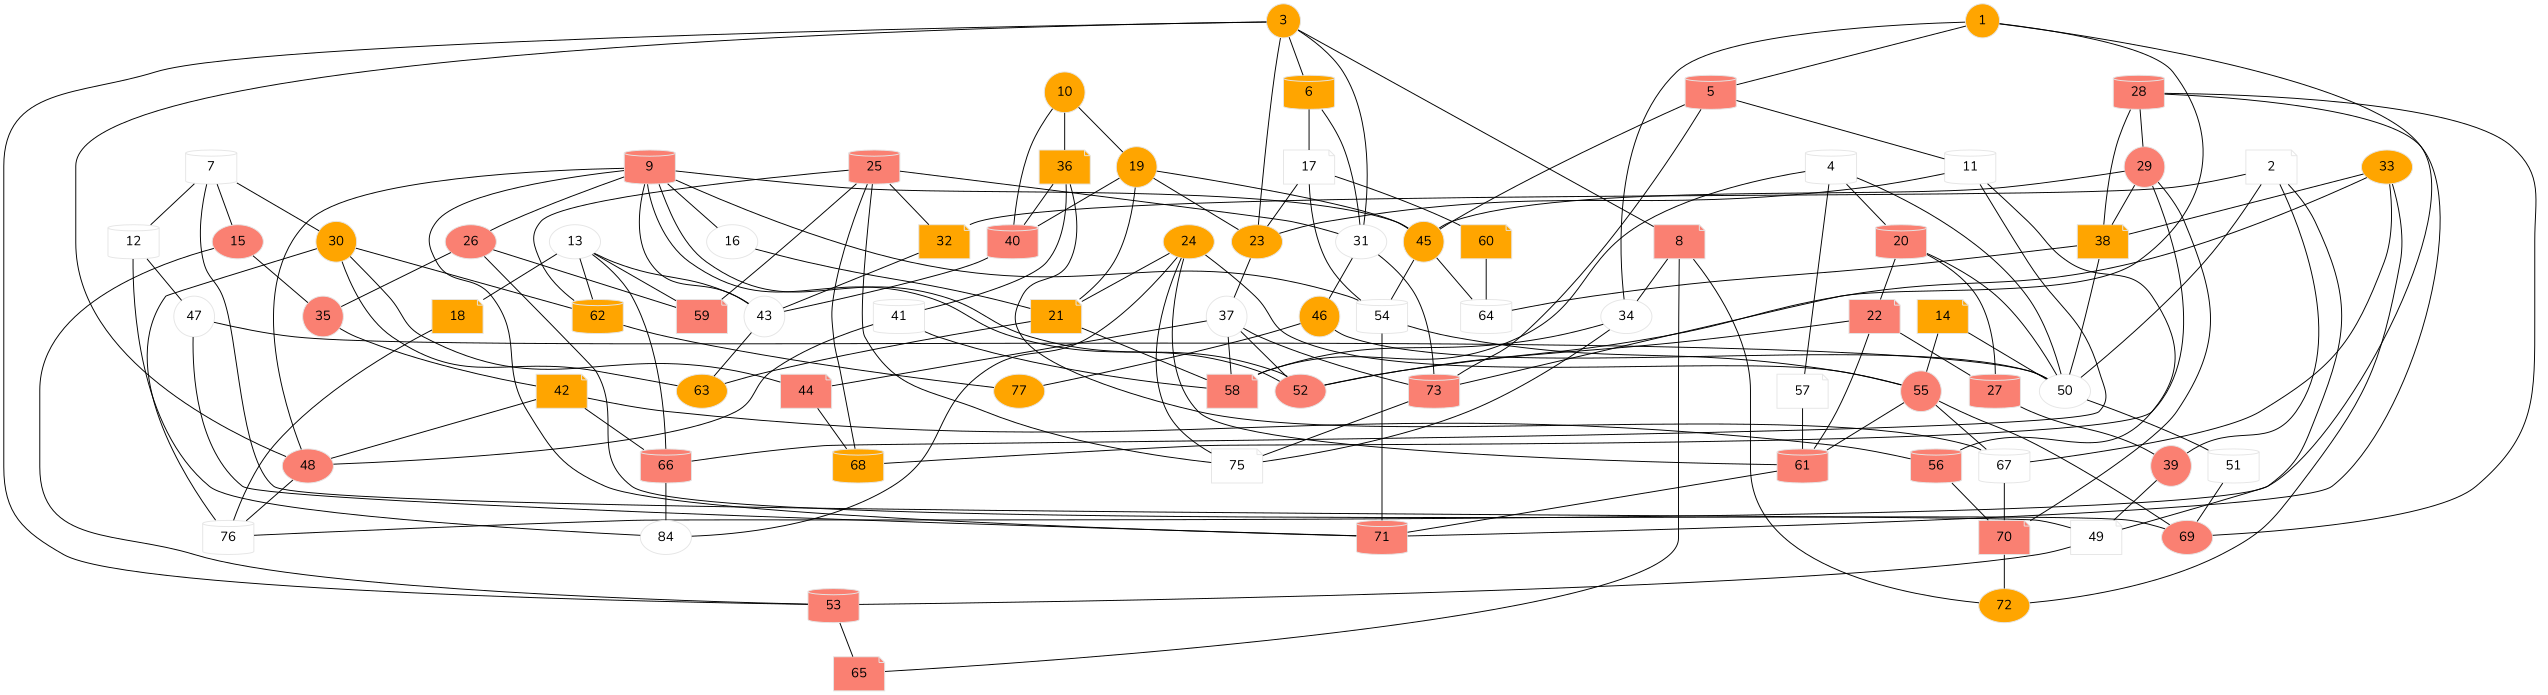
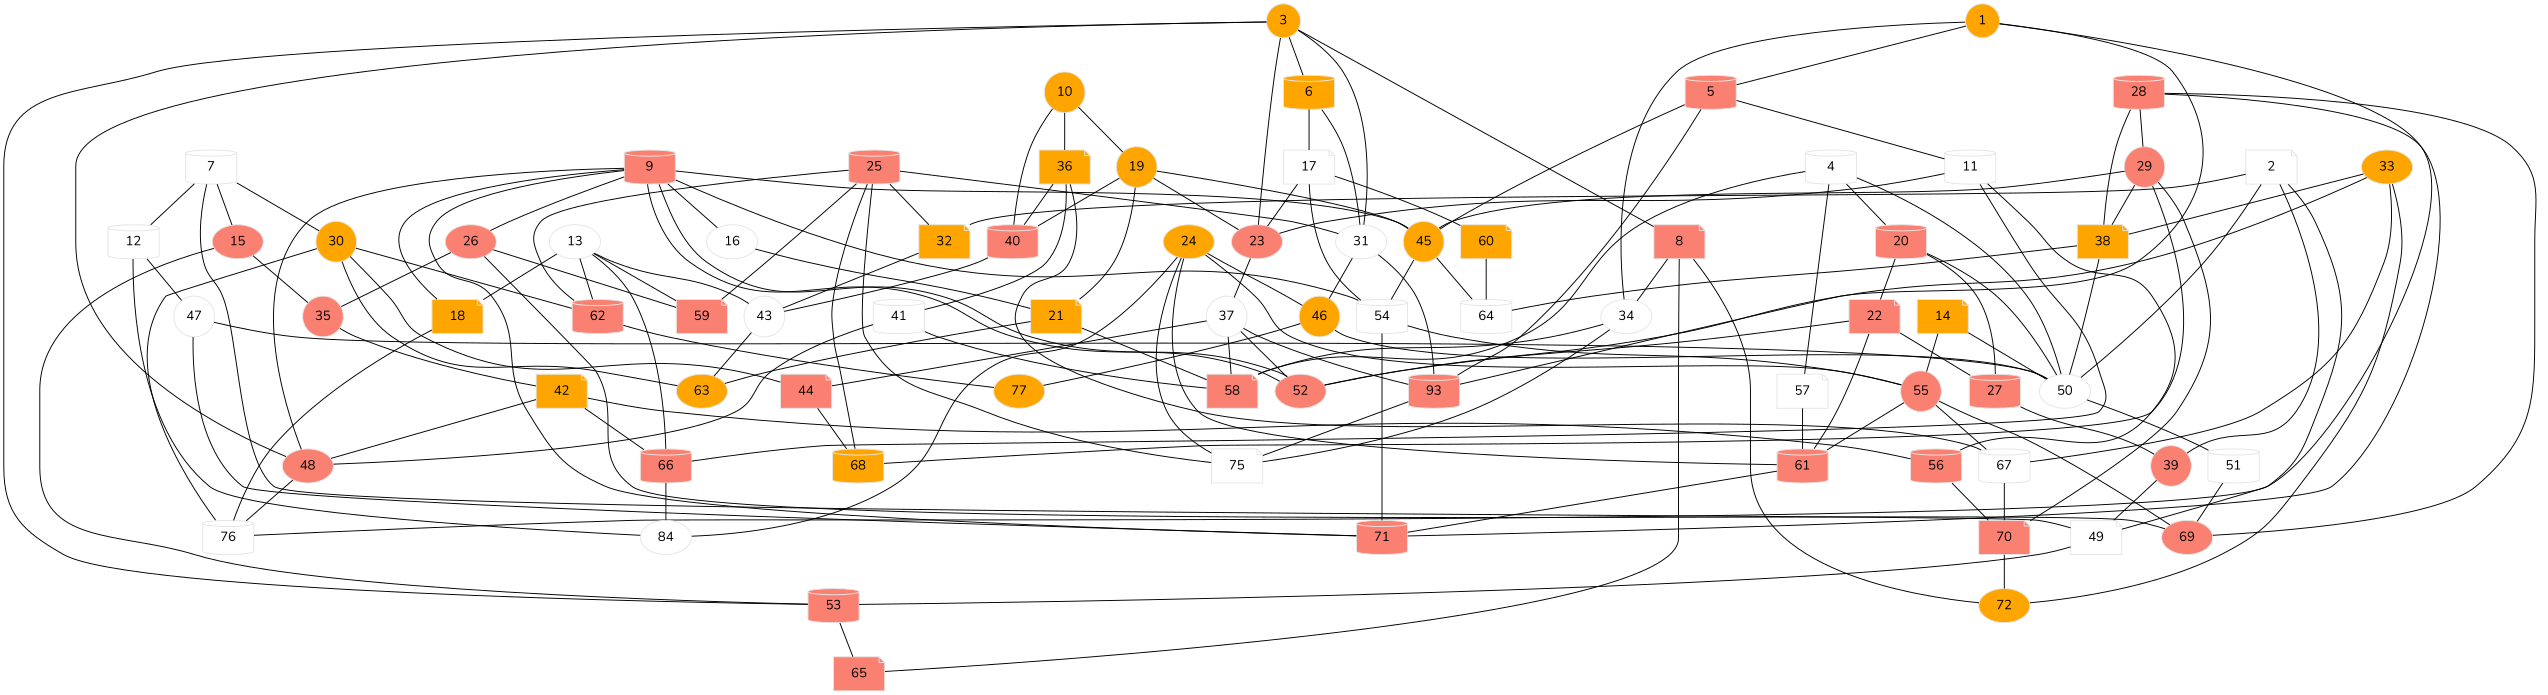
(1257, 242) -> (1257, 242)
(653, 266) -> (466, 193)
(1121, 280) -> (1262, 283)
(598, 317) -> (598, 317)
(1434, 391) -> (1434, 391)
